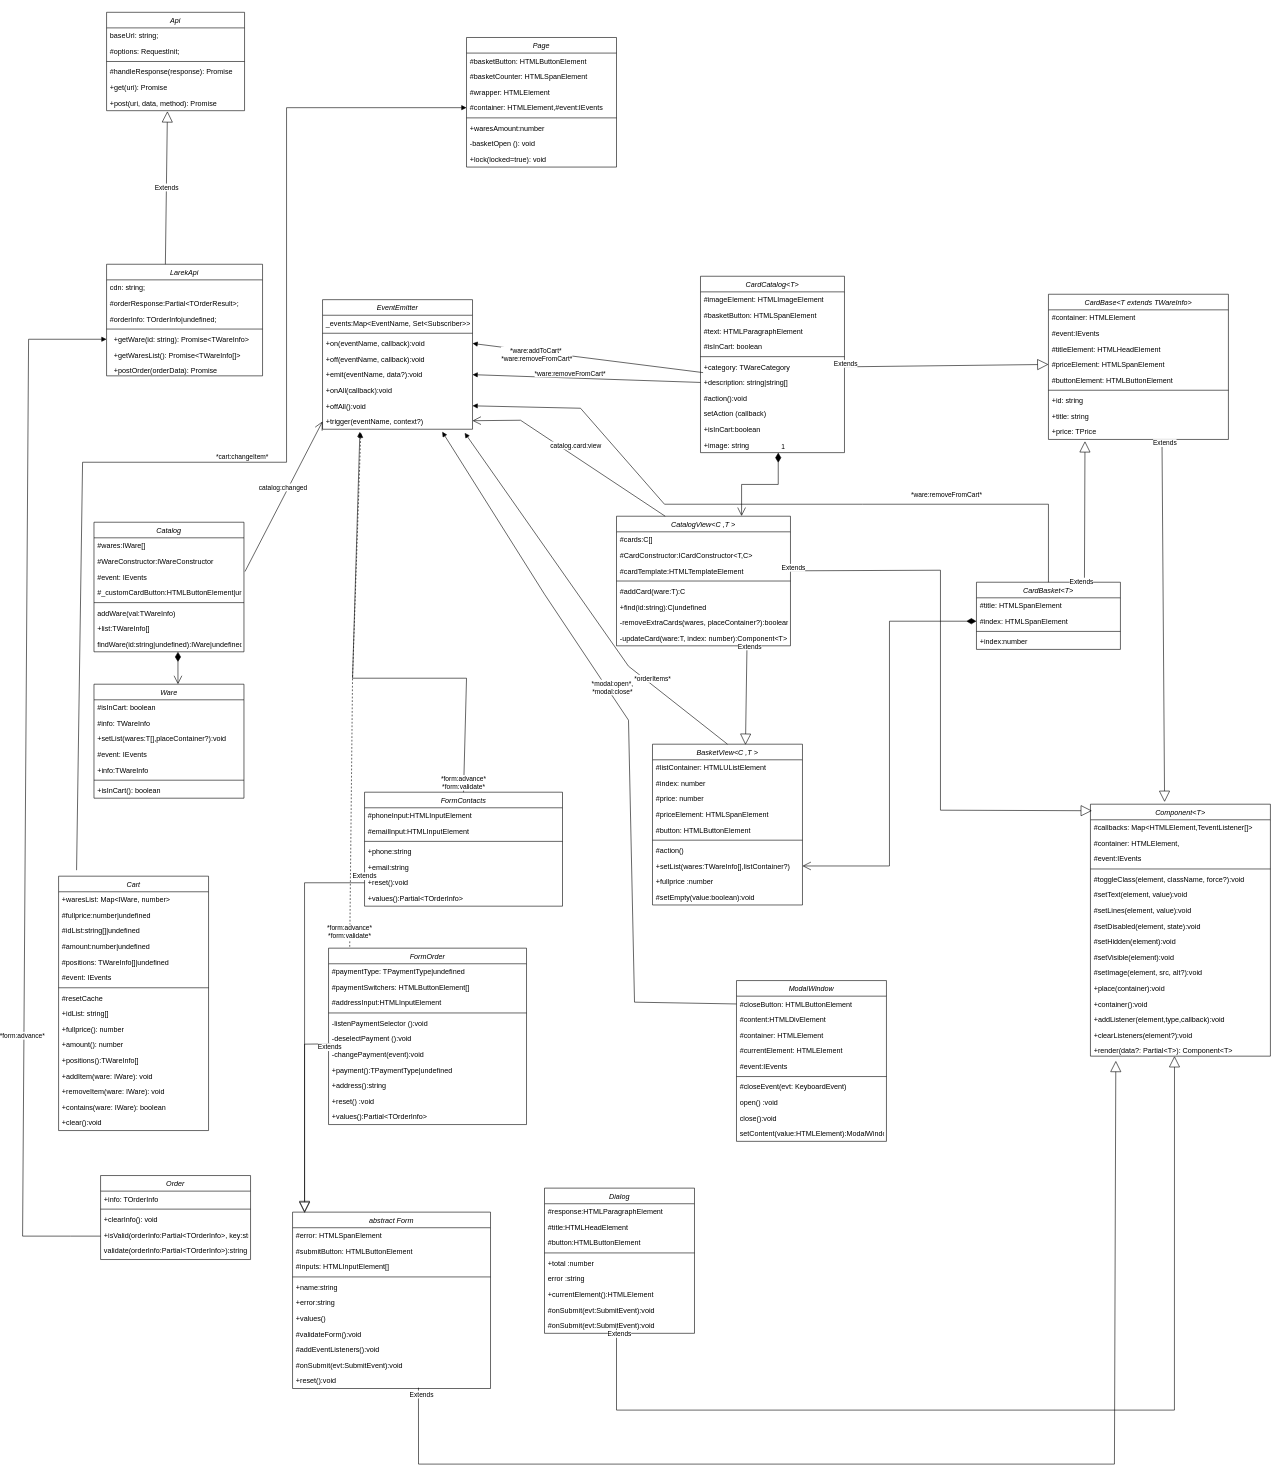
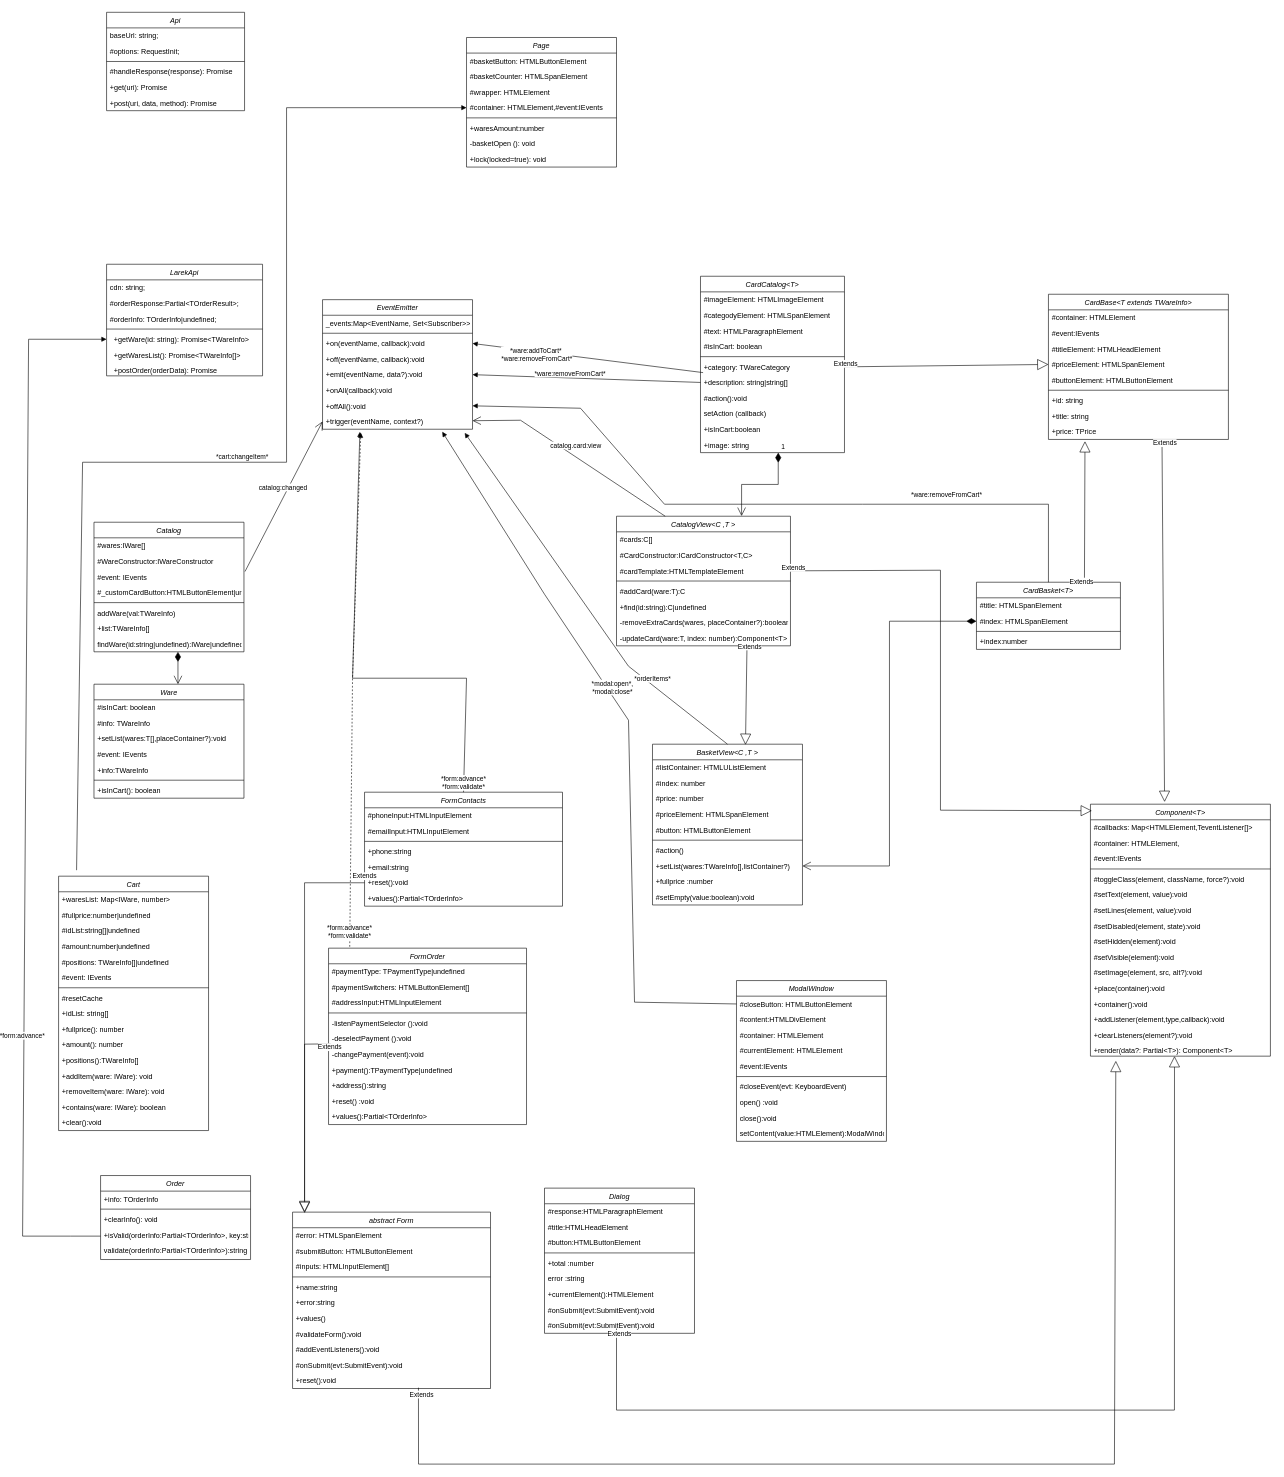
(166, 193) -> none
(761, 316) -> (767, 316)
